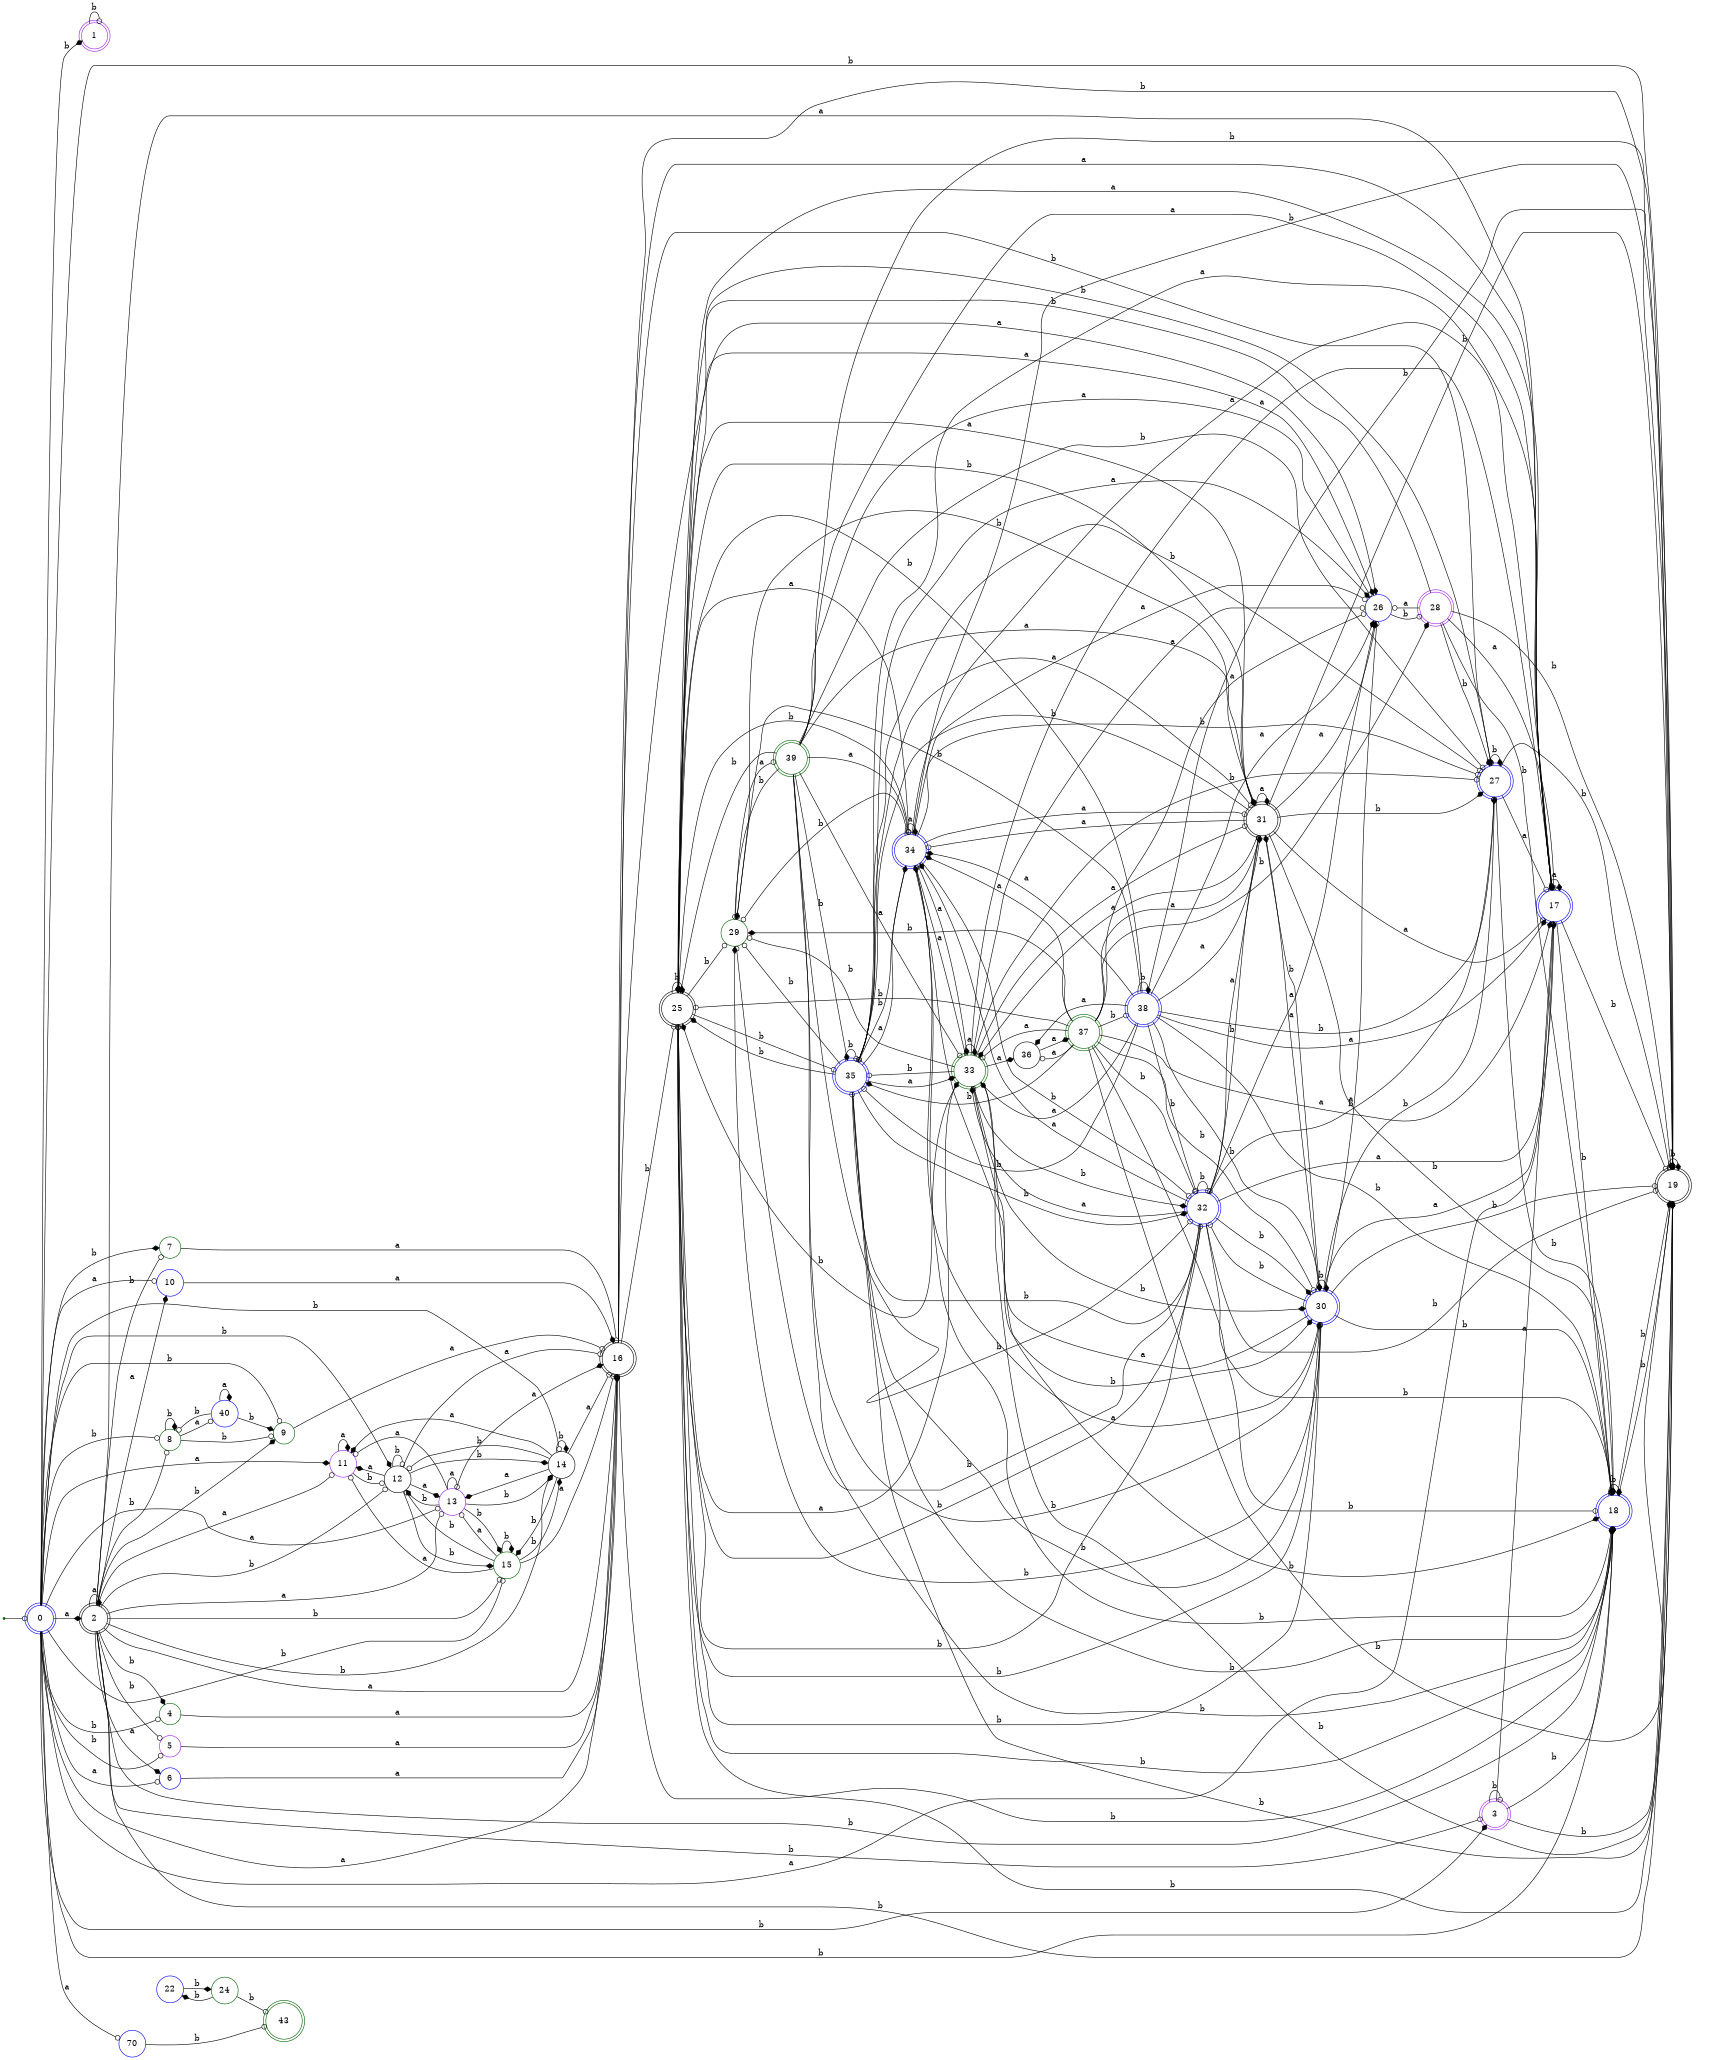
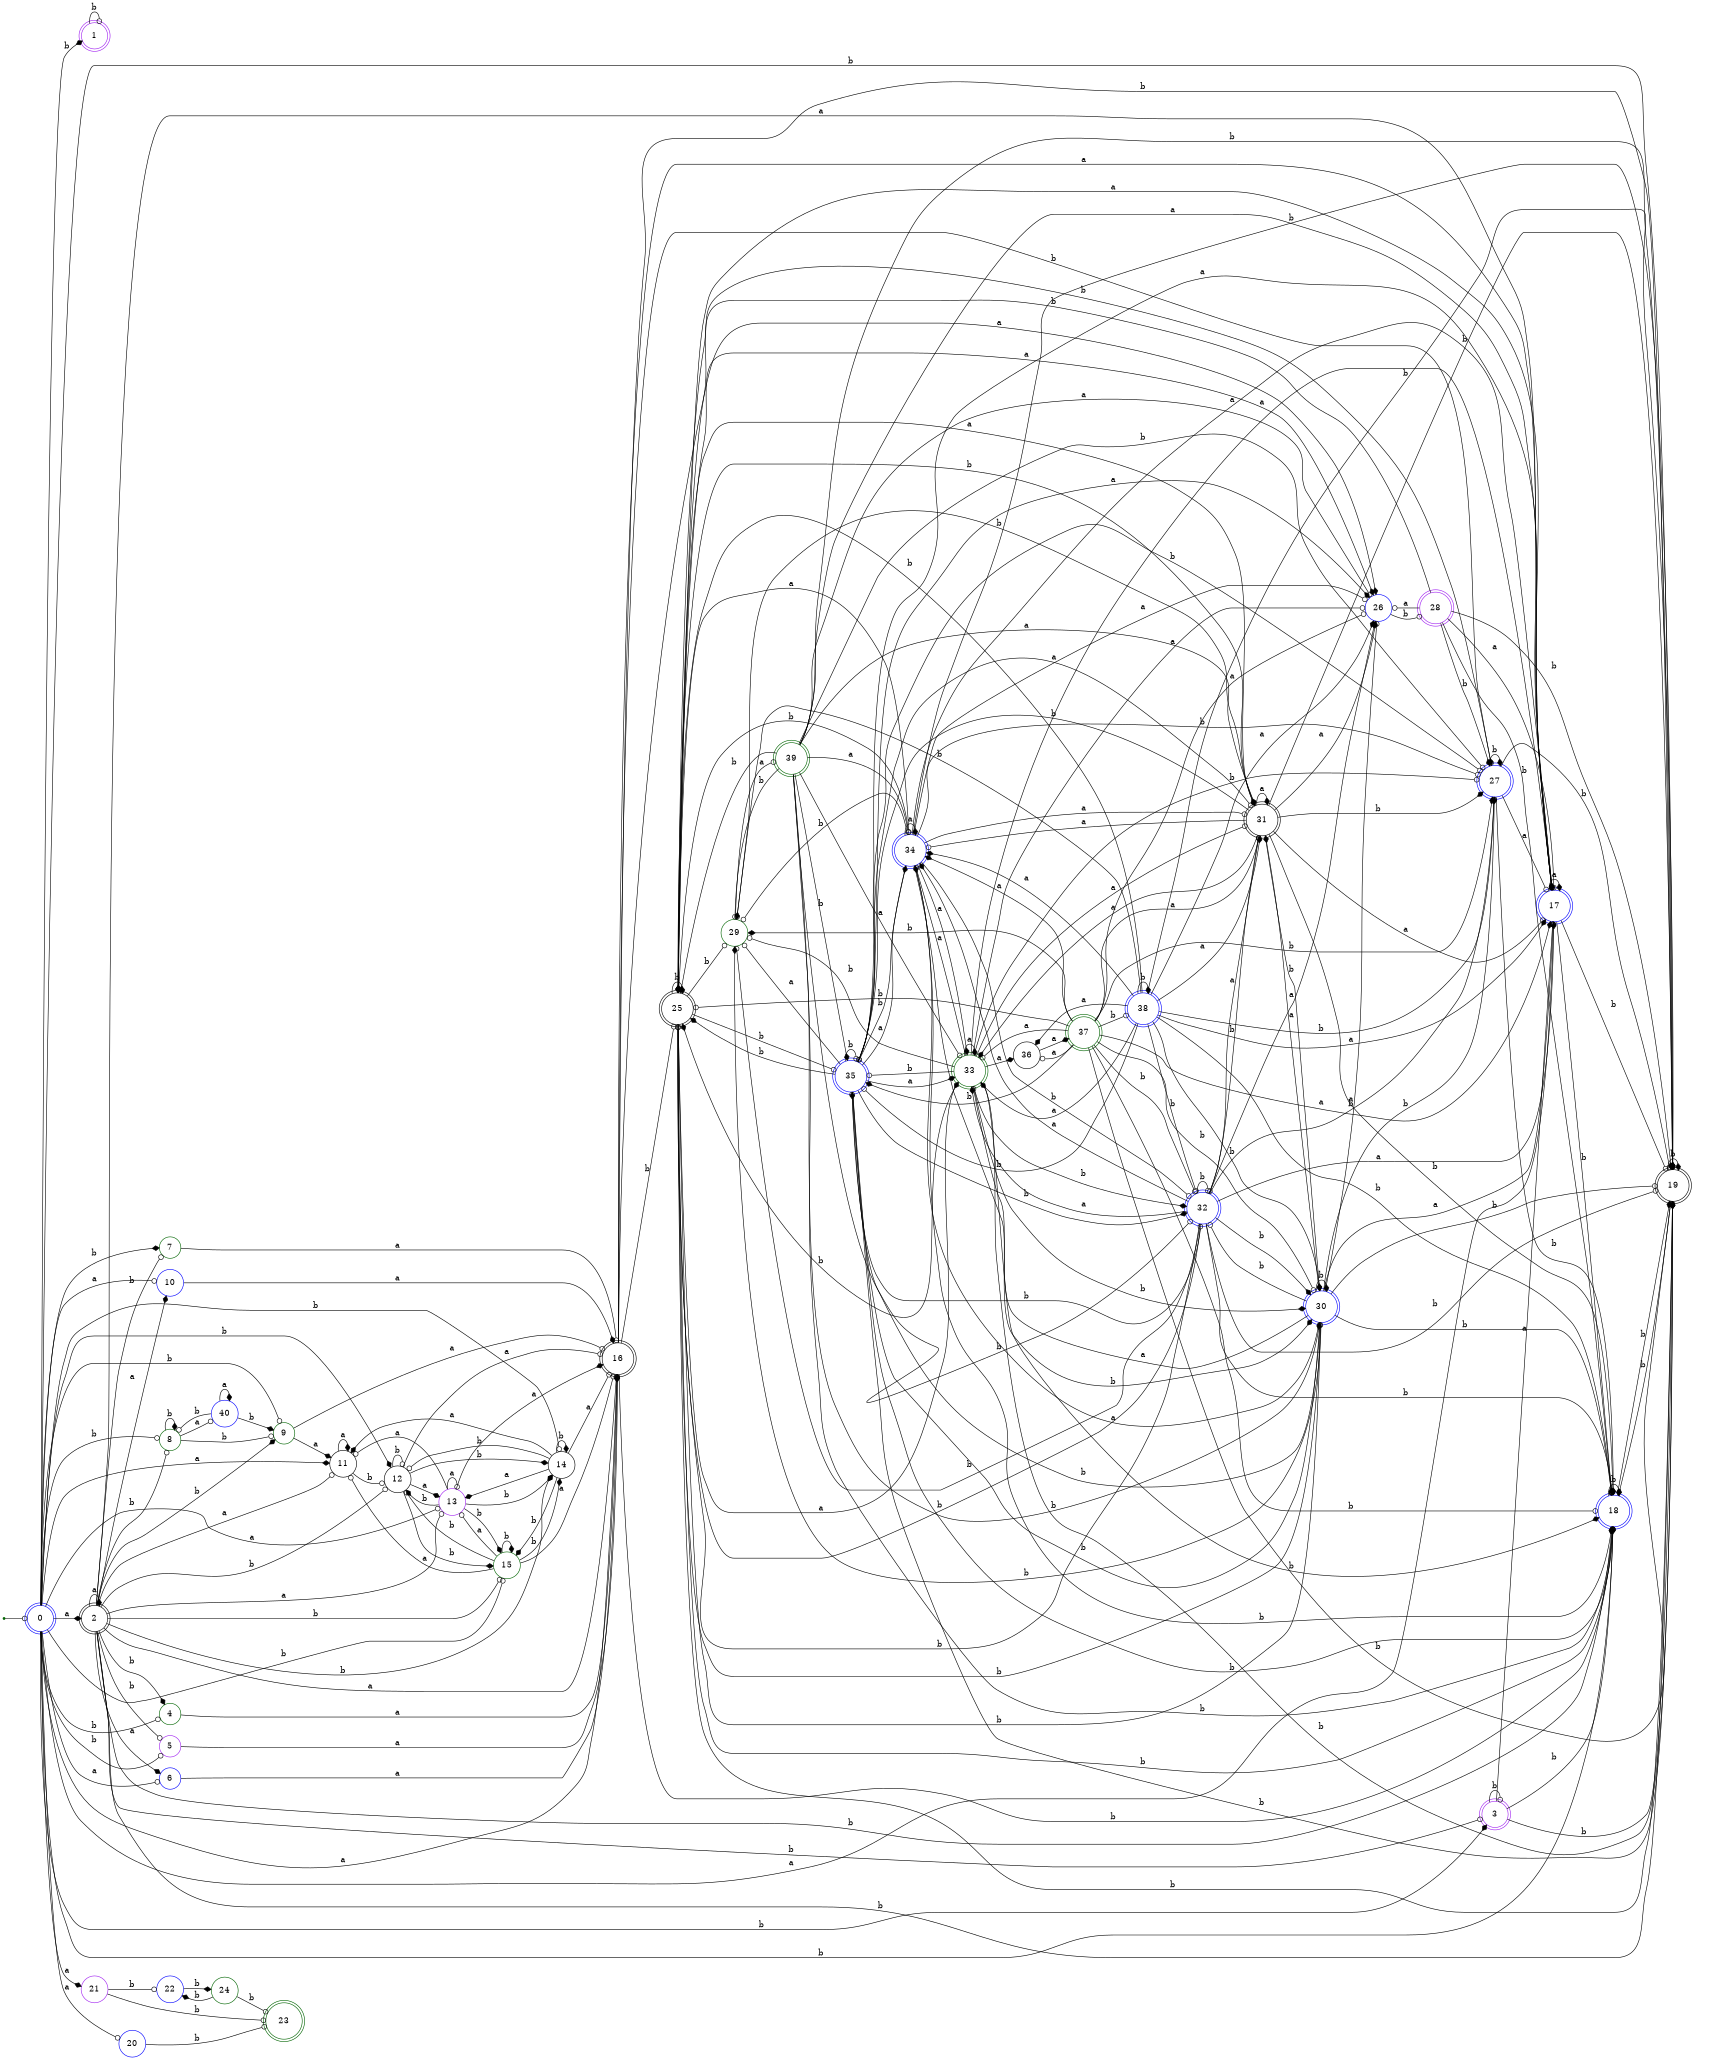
(1262, 881) -> (1329, 952)
(791, 982) -> (791, 982)
none -> (1022, 1456)
(343, 1464) -> (343, 1464)
(374, 1473) -> (309, 1446)
none -> (95, 1989)
(284, 2021) -> (284, 2021)
(132, 2044) -> (132, 2044)
